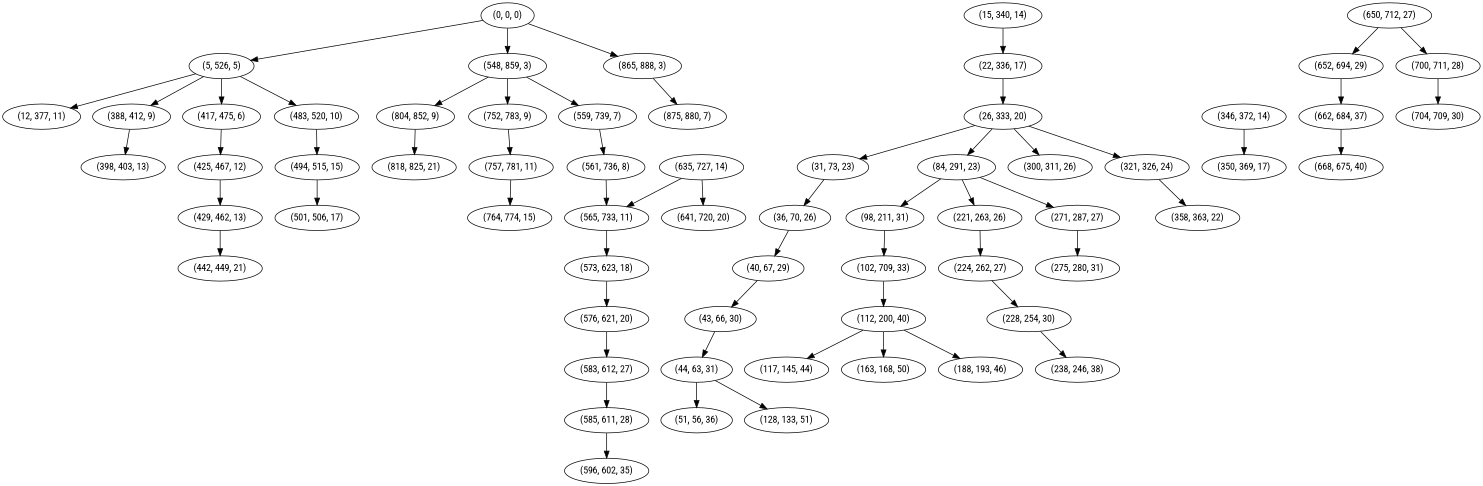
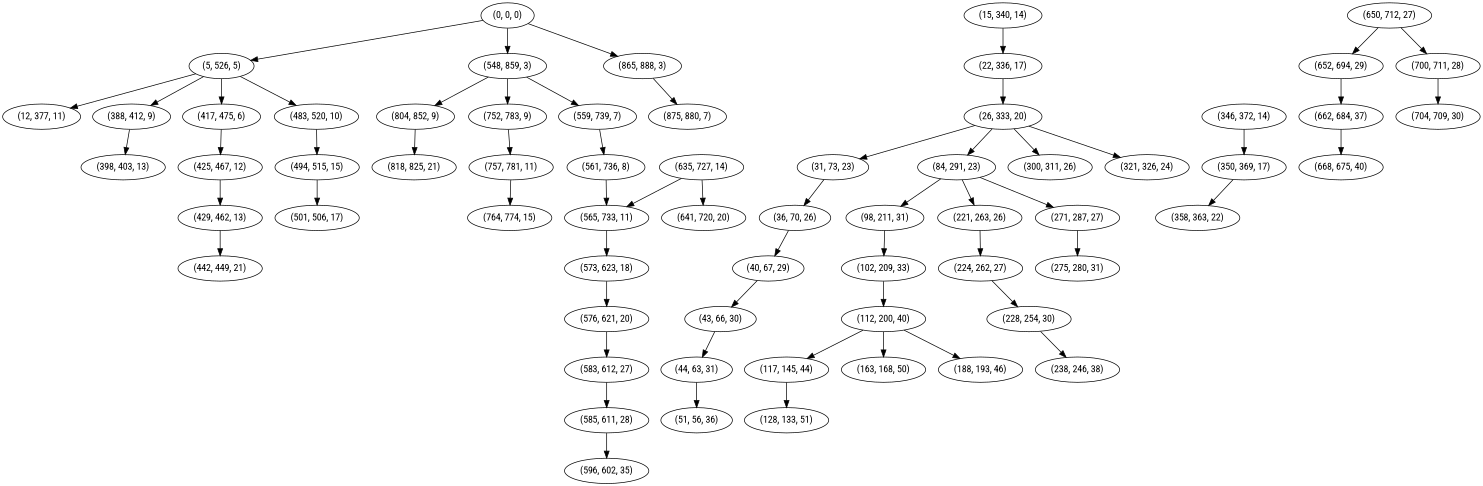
(1170, 190) -> (1223, 190)
(884, 268) -> (884, 268)
(738, 393) -> (787, 392)
